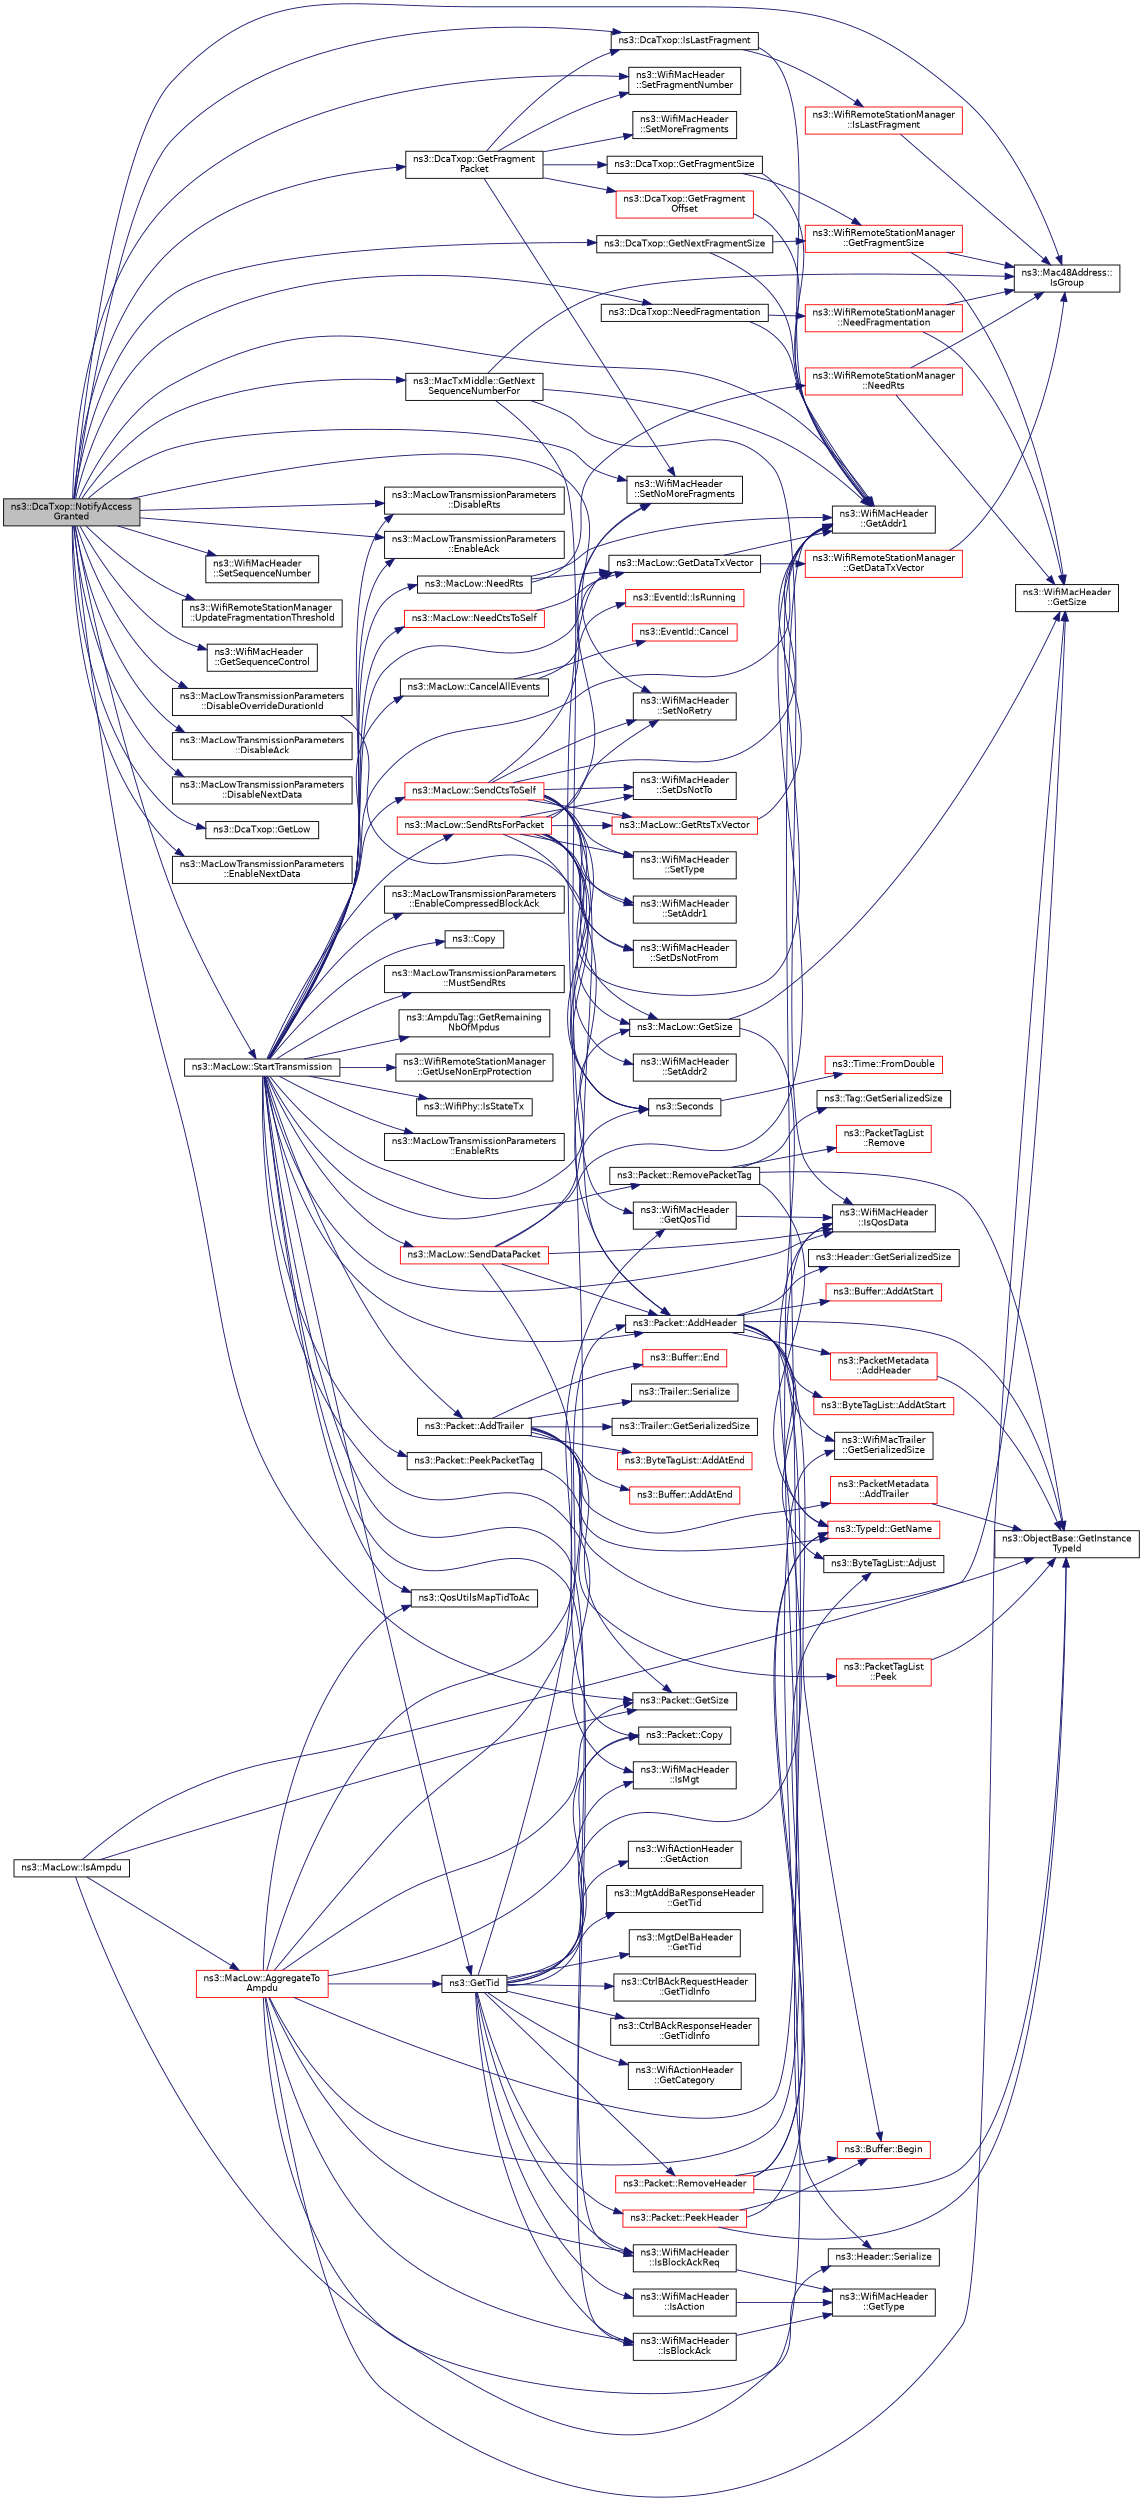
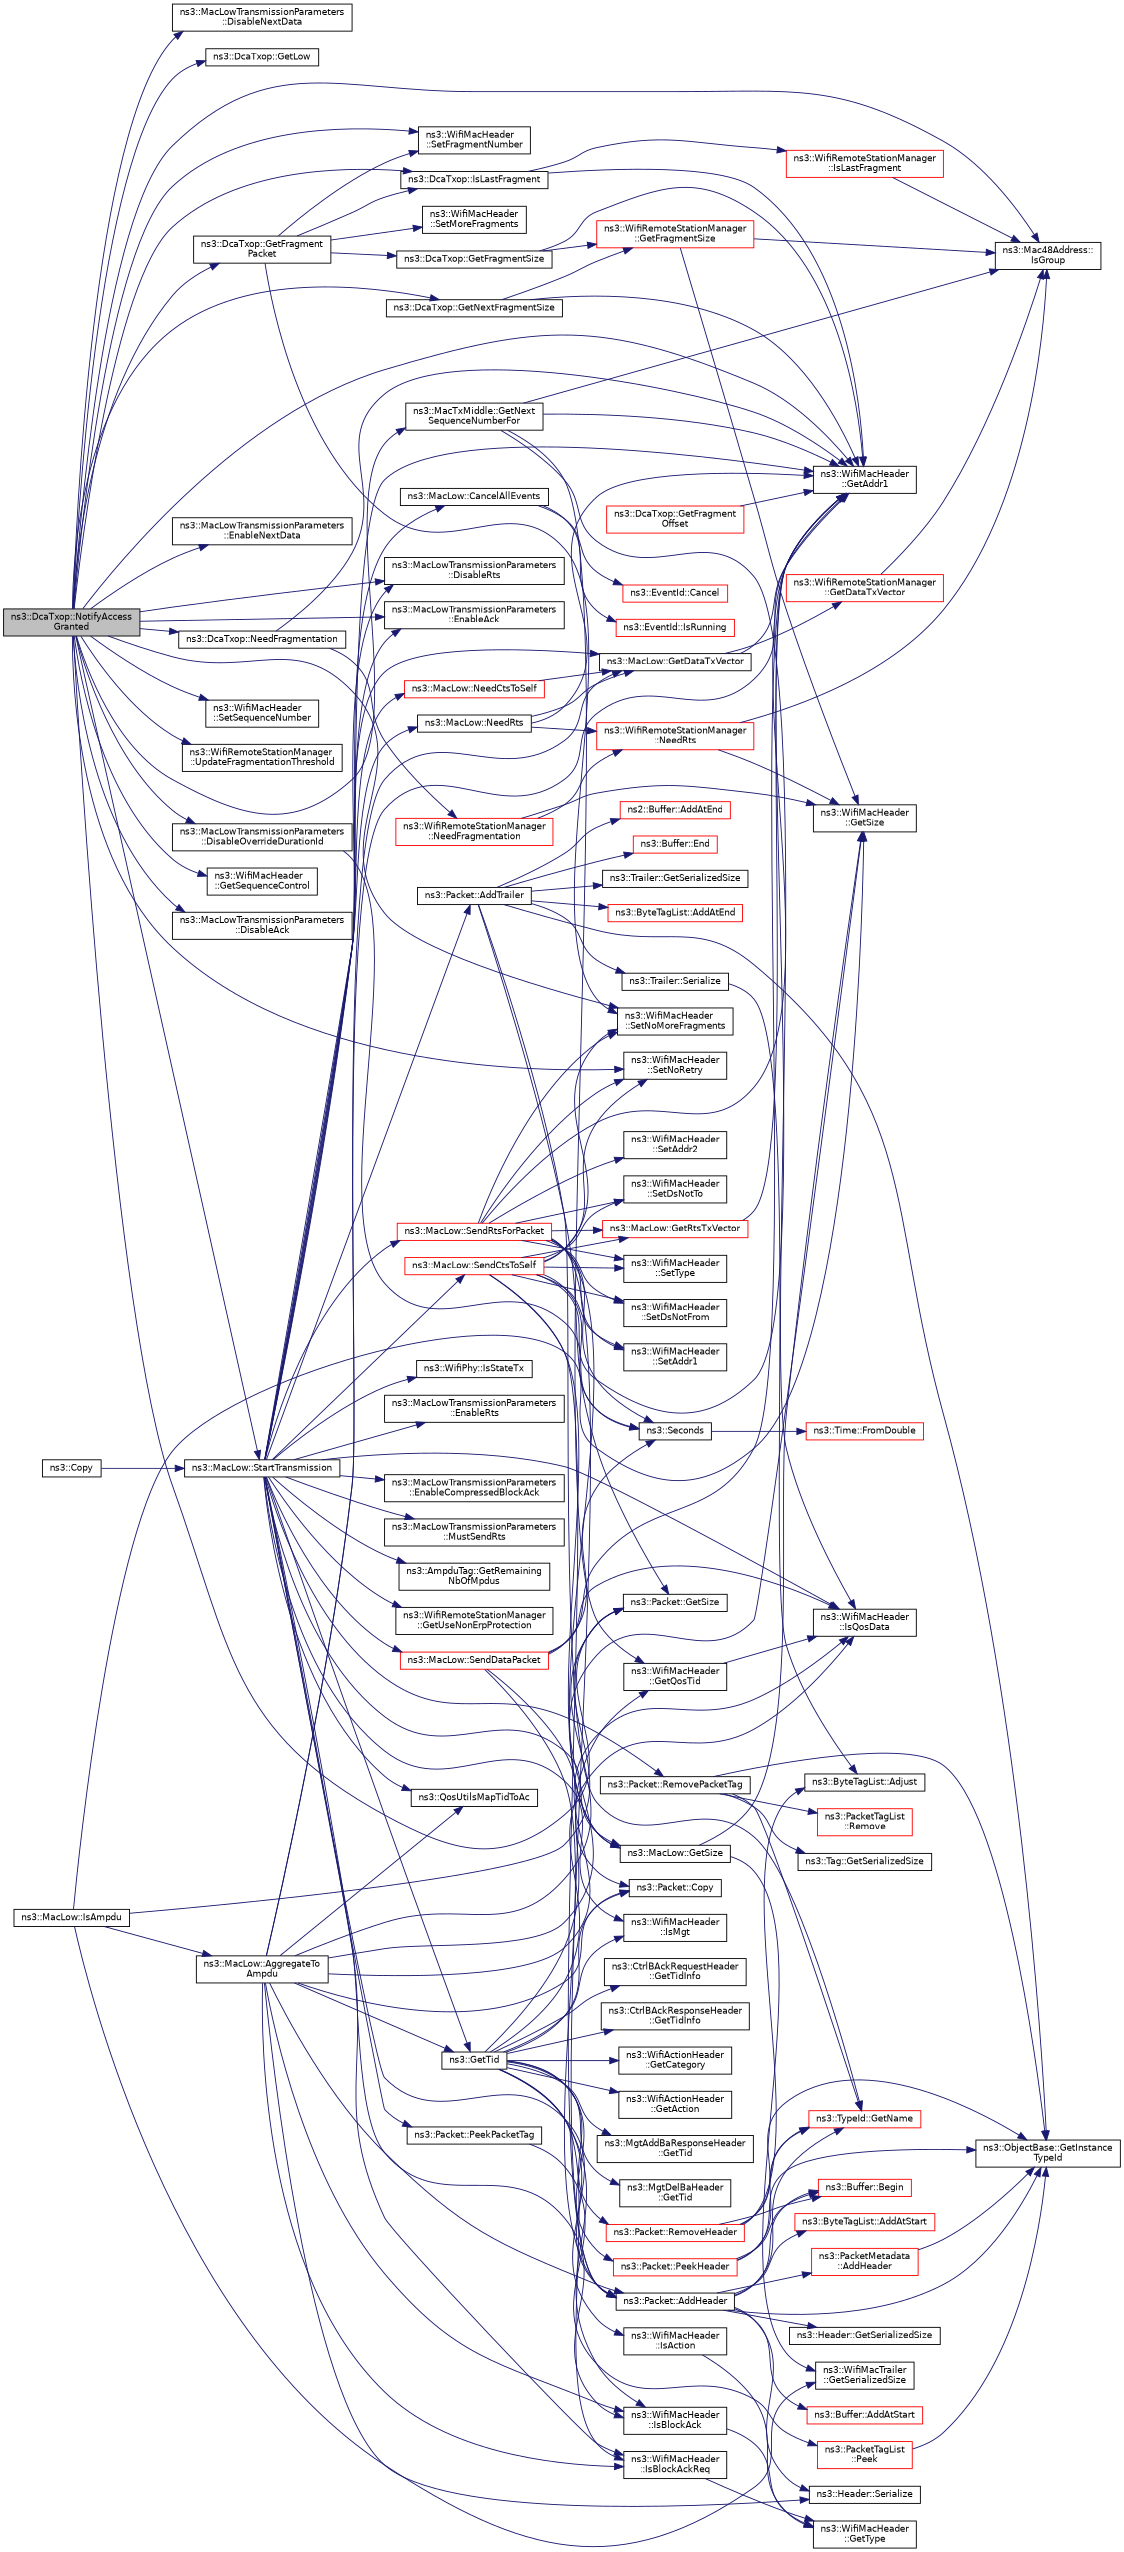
(575, 184) -> none
(976, 298) -> (592, 767)
(343, 985) -> (138, 1468)
(791, 1434) -> (780, 1375)
(884, 1490) -> none
(685, 1496) -> (675, 810)
(262, 1984) -> (262, 1969)
